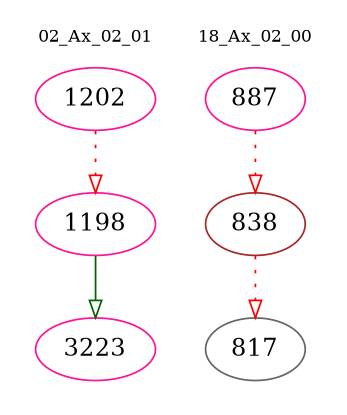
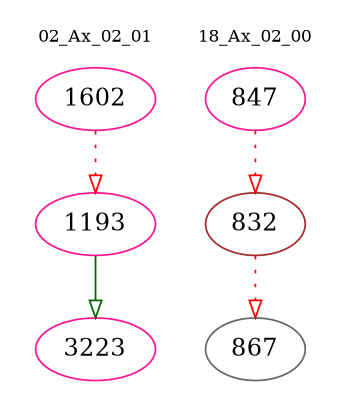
(96, 99) -> (96, 99)
(255, 99) -> (255, 99)
(96, 224) -> (96, 224)
(255, 224) -> (255, 224)
(255, 349) -> (255, 349)
